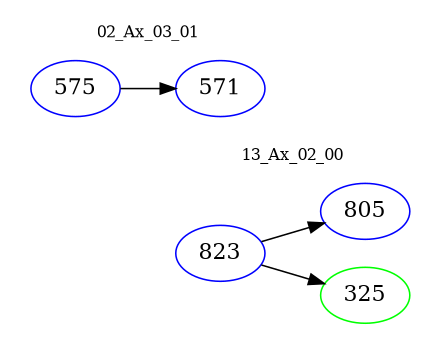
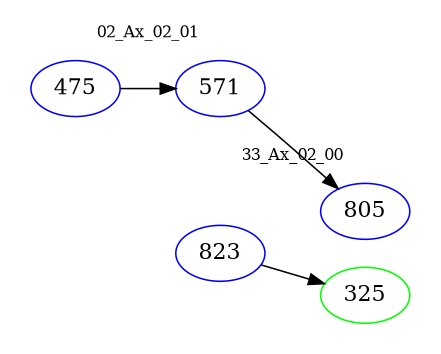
(148, 33) -> (148, 33)
(76, 89) -> (76, 89)
(293, 156) -> (293, 156)
(285, 235) -> (295, 151)
